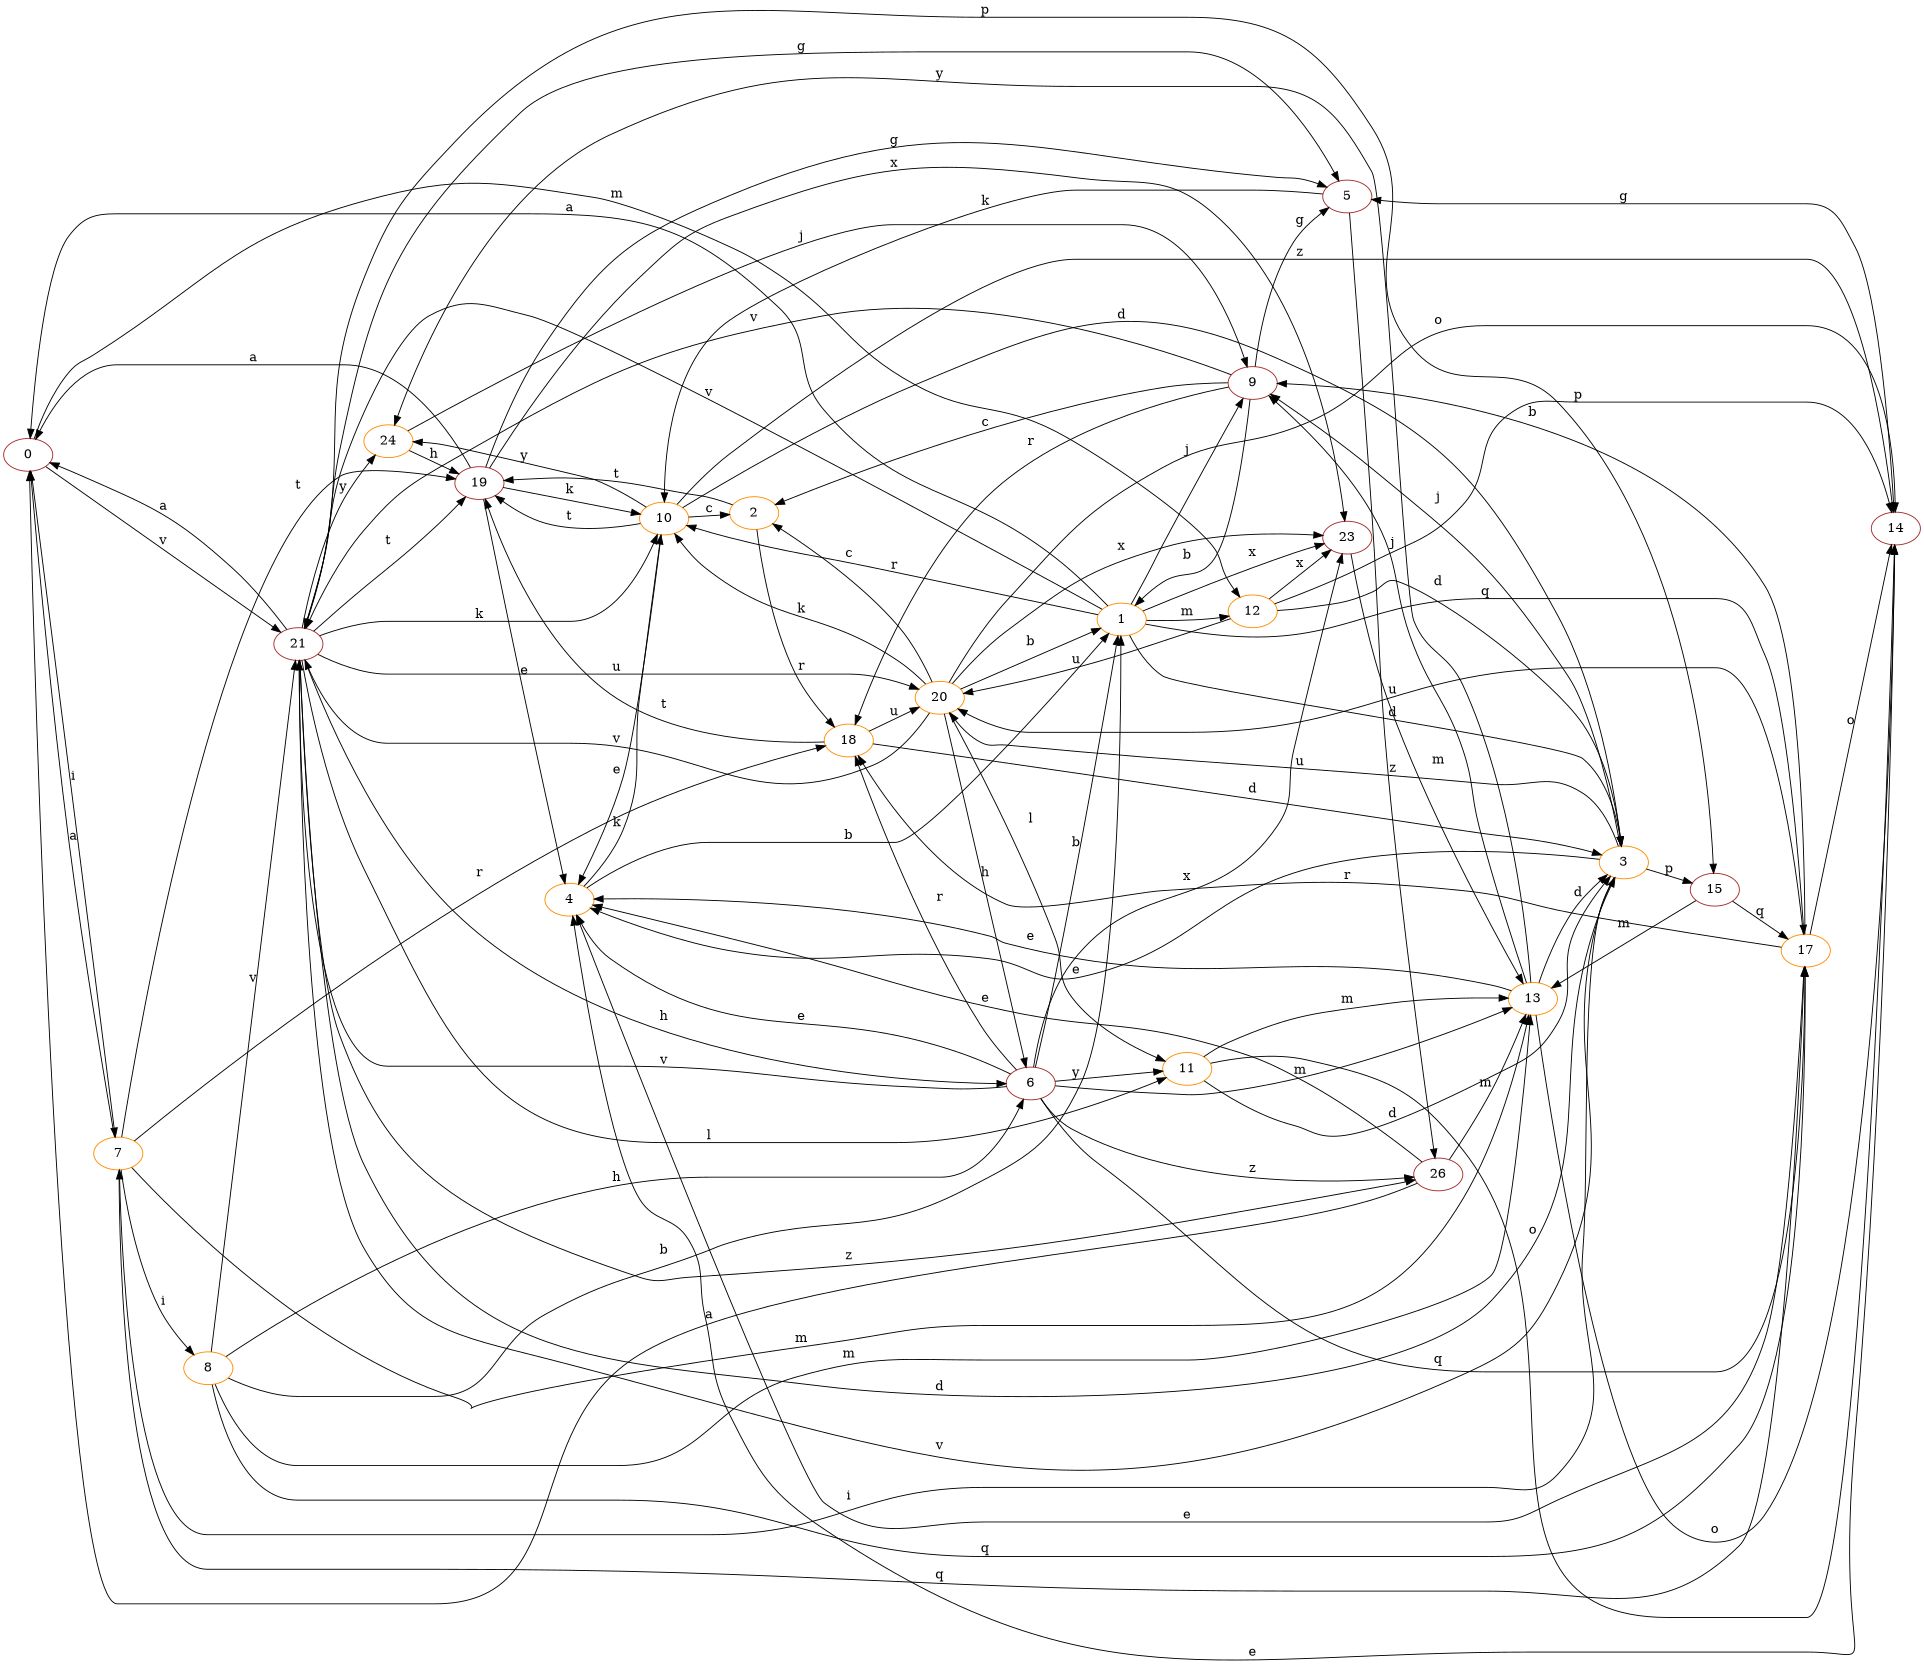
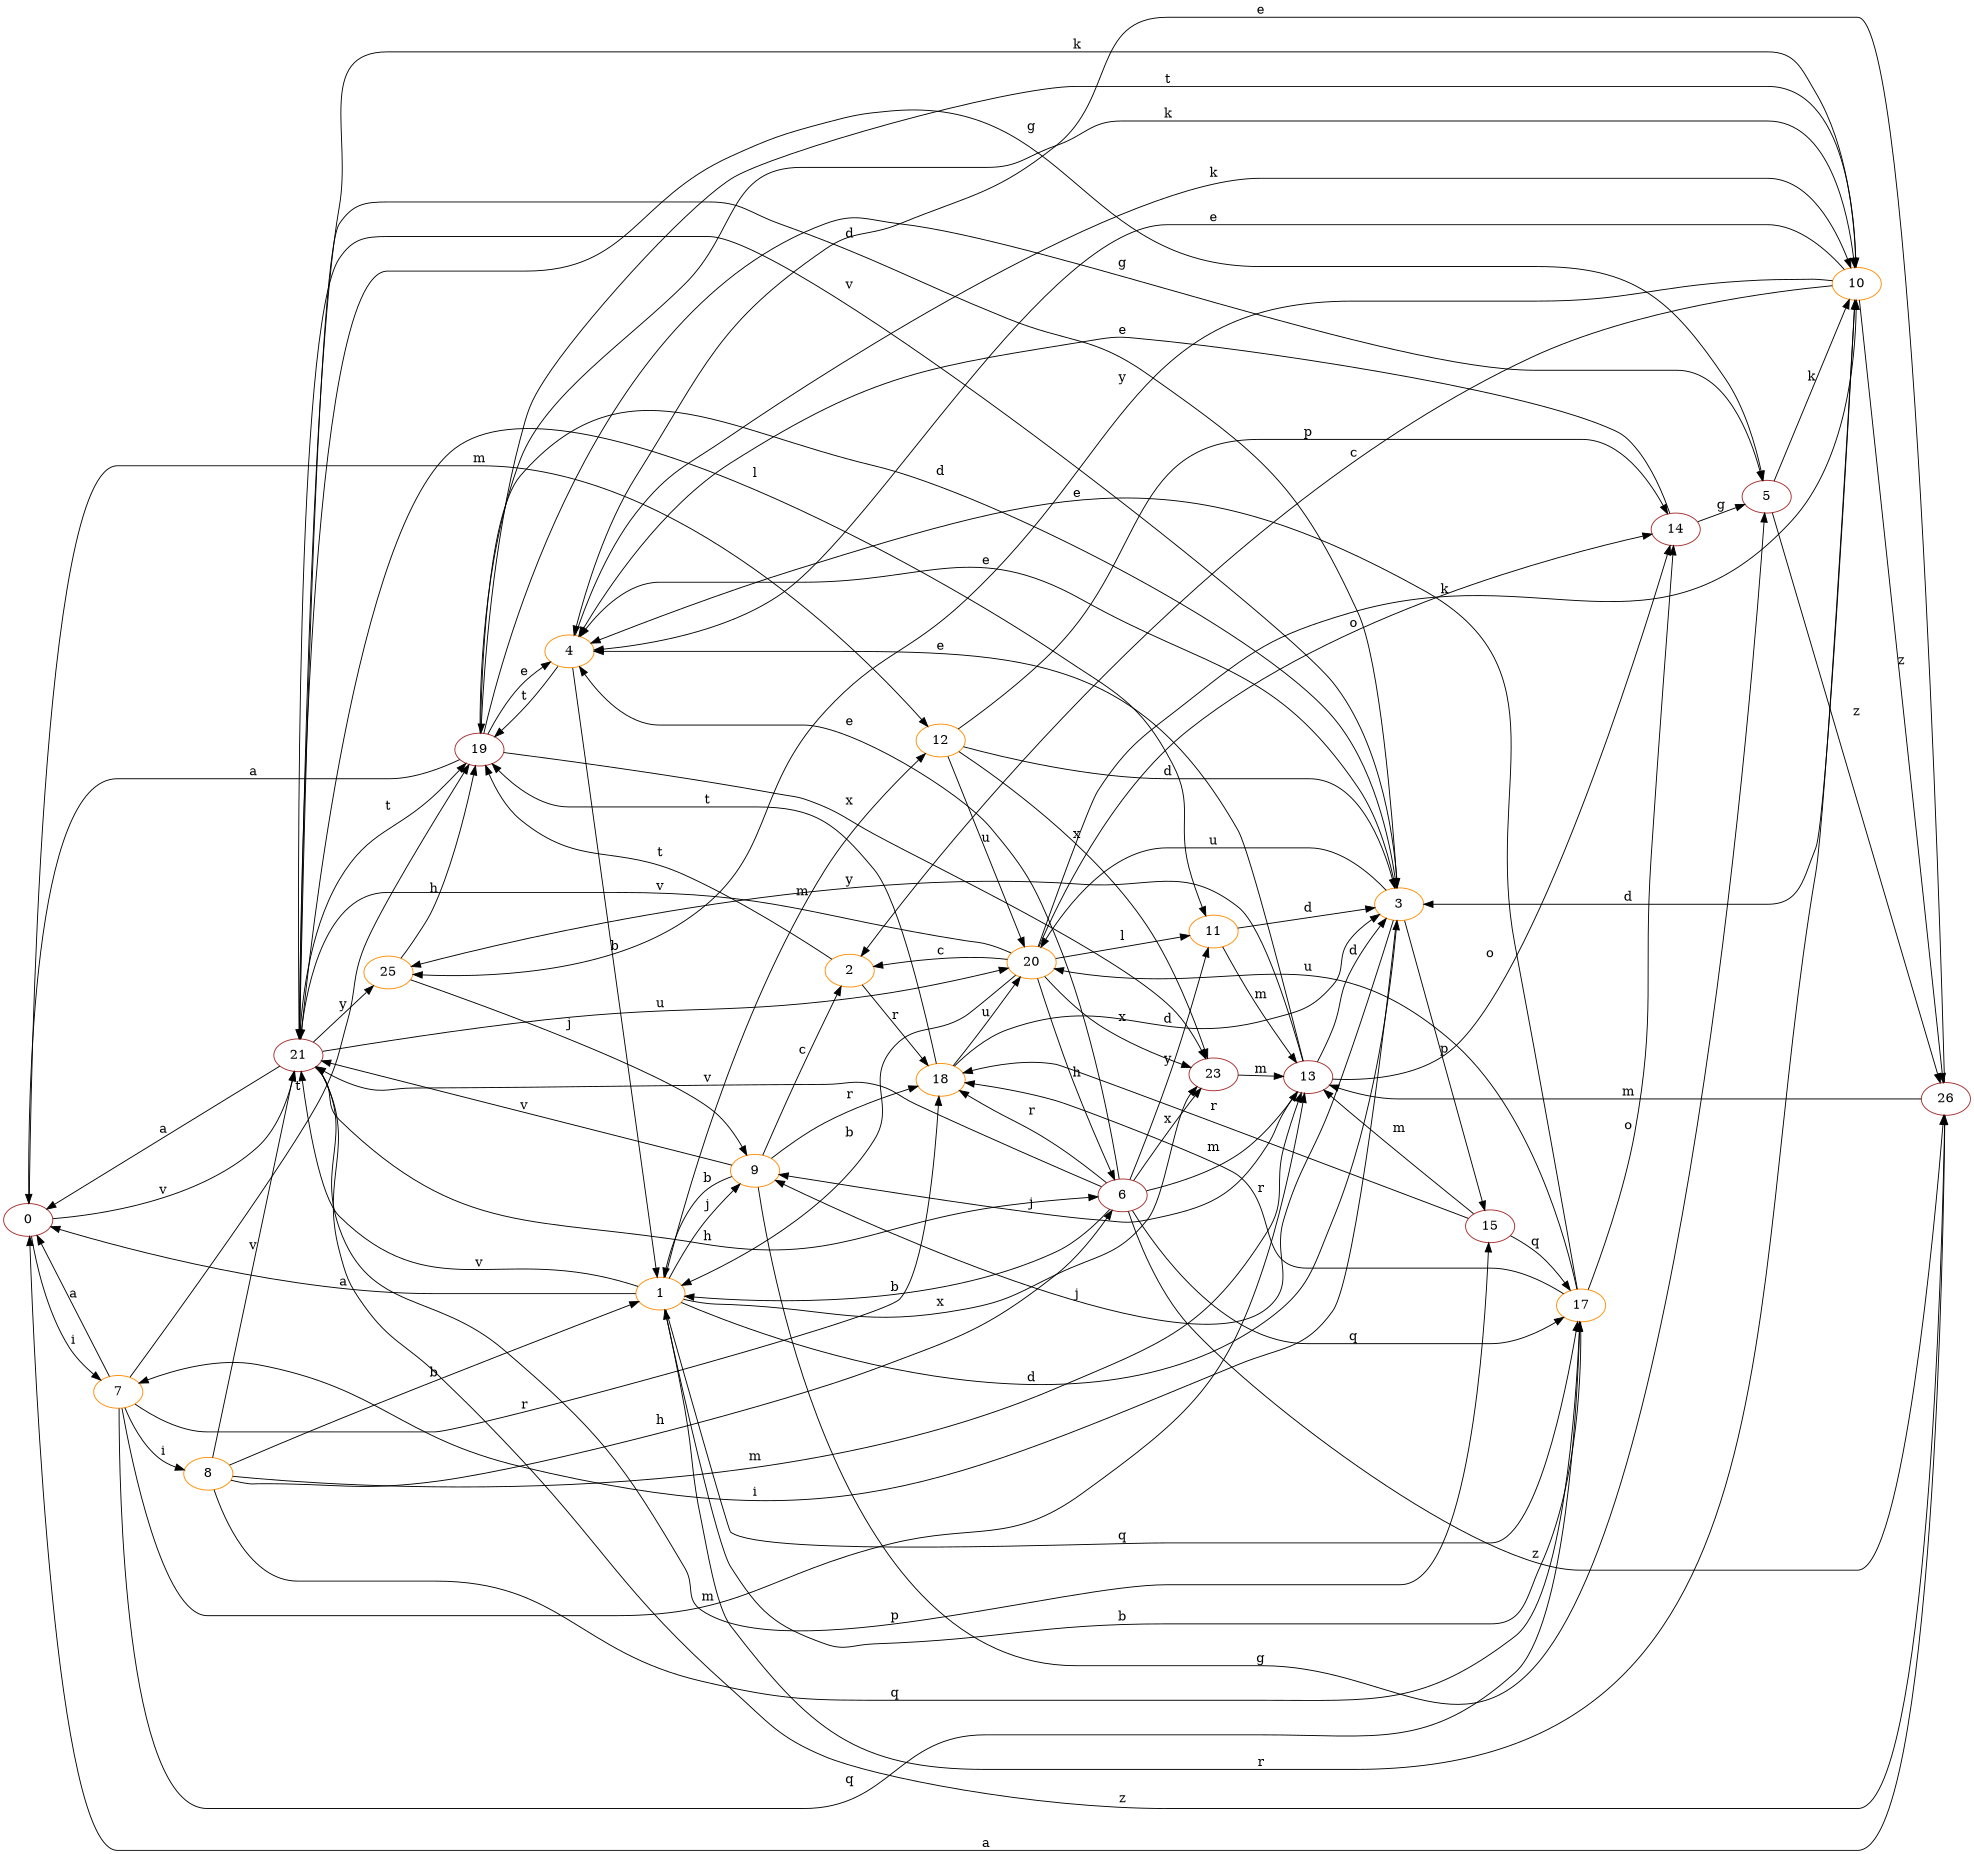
(1338, 259) -> (1901, 687)
(1253, 383) -> (755, 1171)
(388, 441) -> (388, 972)
none -> (902, 474)
(1703, 517) -> (1132, 1624)
none -> (532, 700)
(1533, 999) -> (1308, 1077)
none -> (1223, 1126)
(1826, 1577) -> none
